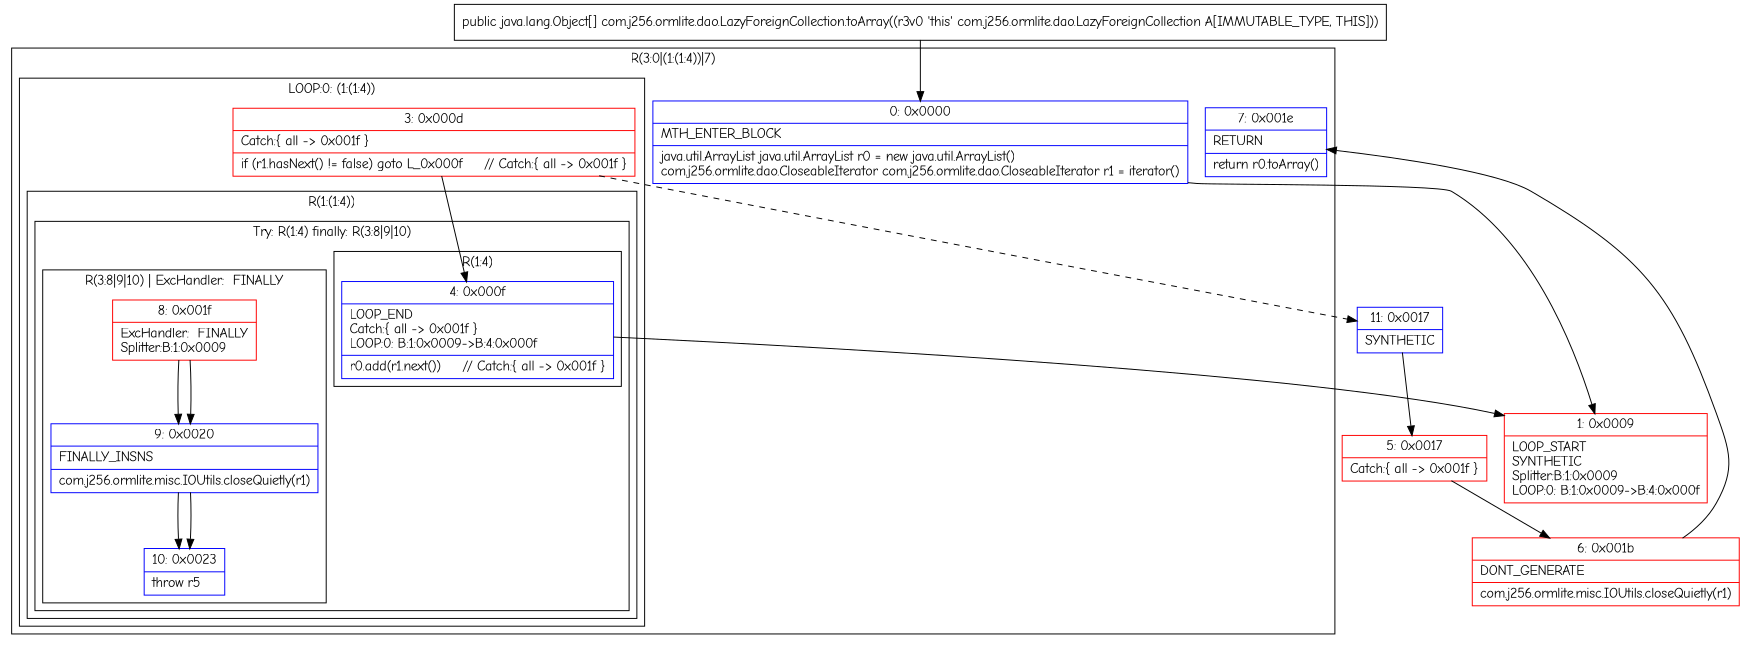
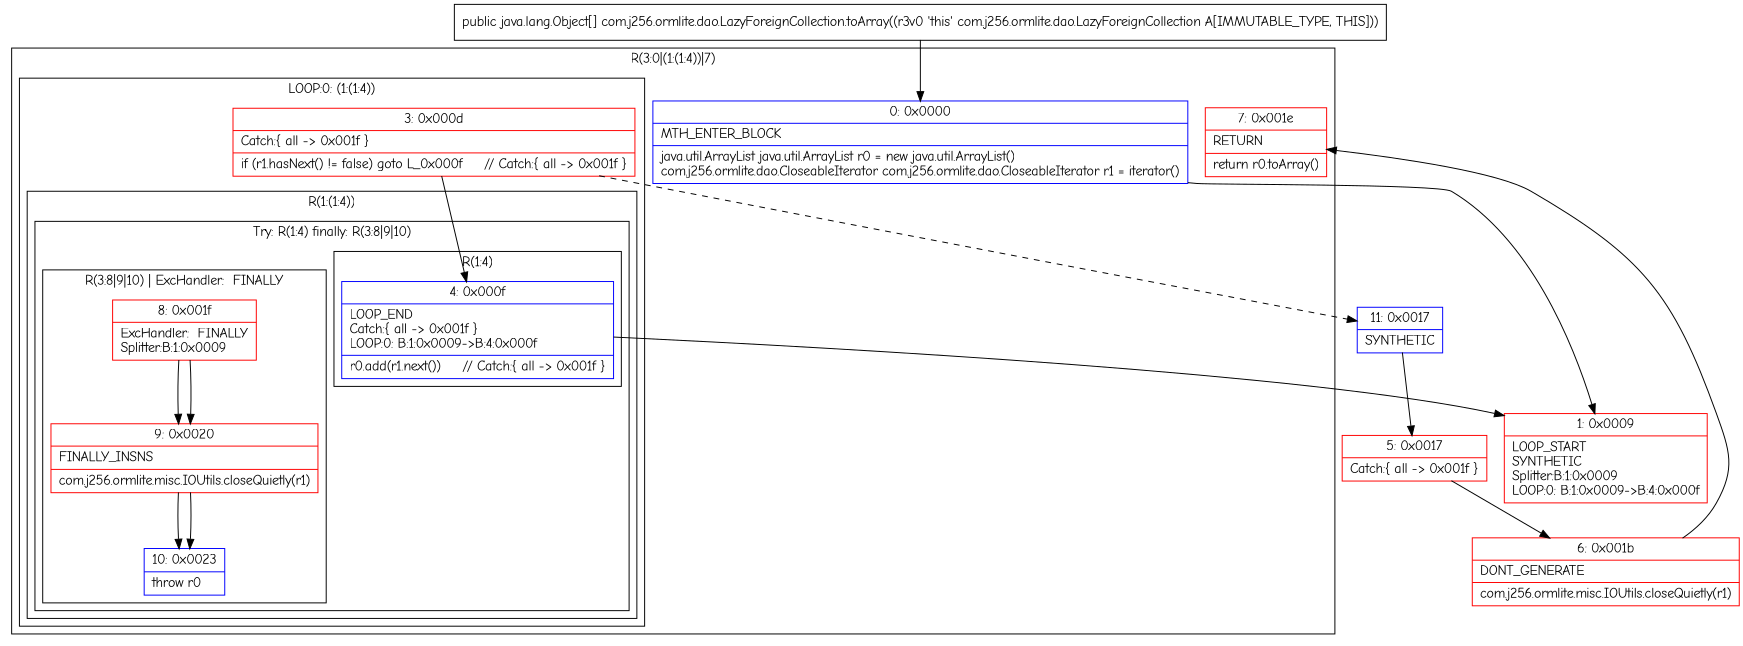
(1266, 142) -> (1266, 142)
(184, 458) -> (184, 458)
(176, 583) -> (177, 583)
